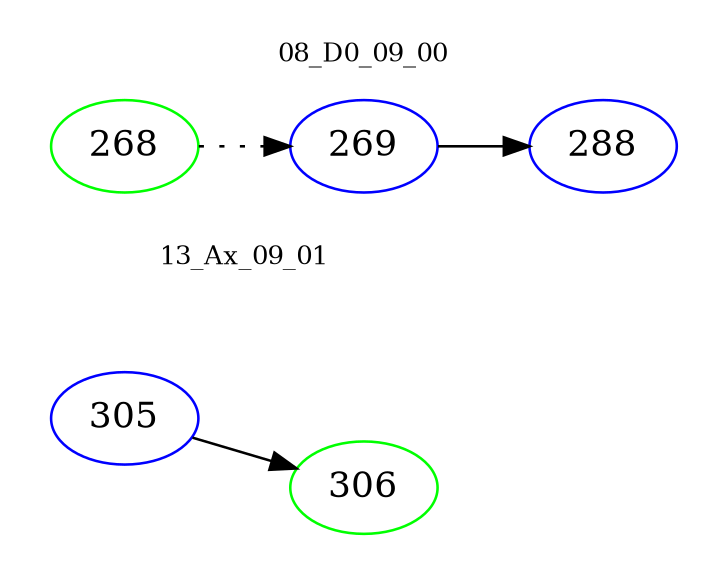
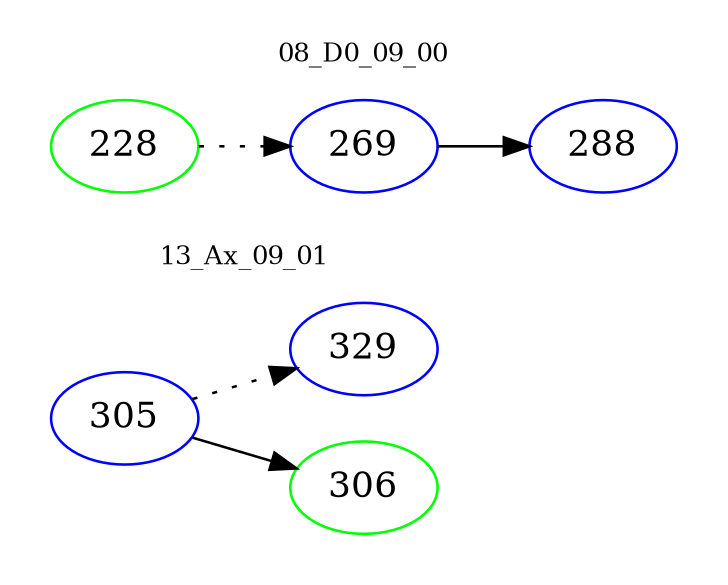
(125, 146) -> (125, 146)
none -> (364, 349)
